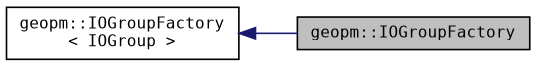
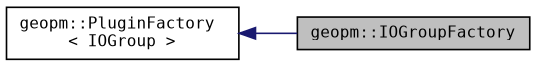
(123, 33) -> (123, 33)
